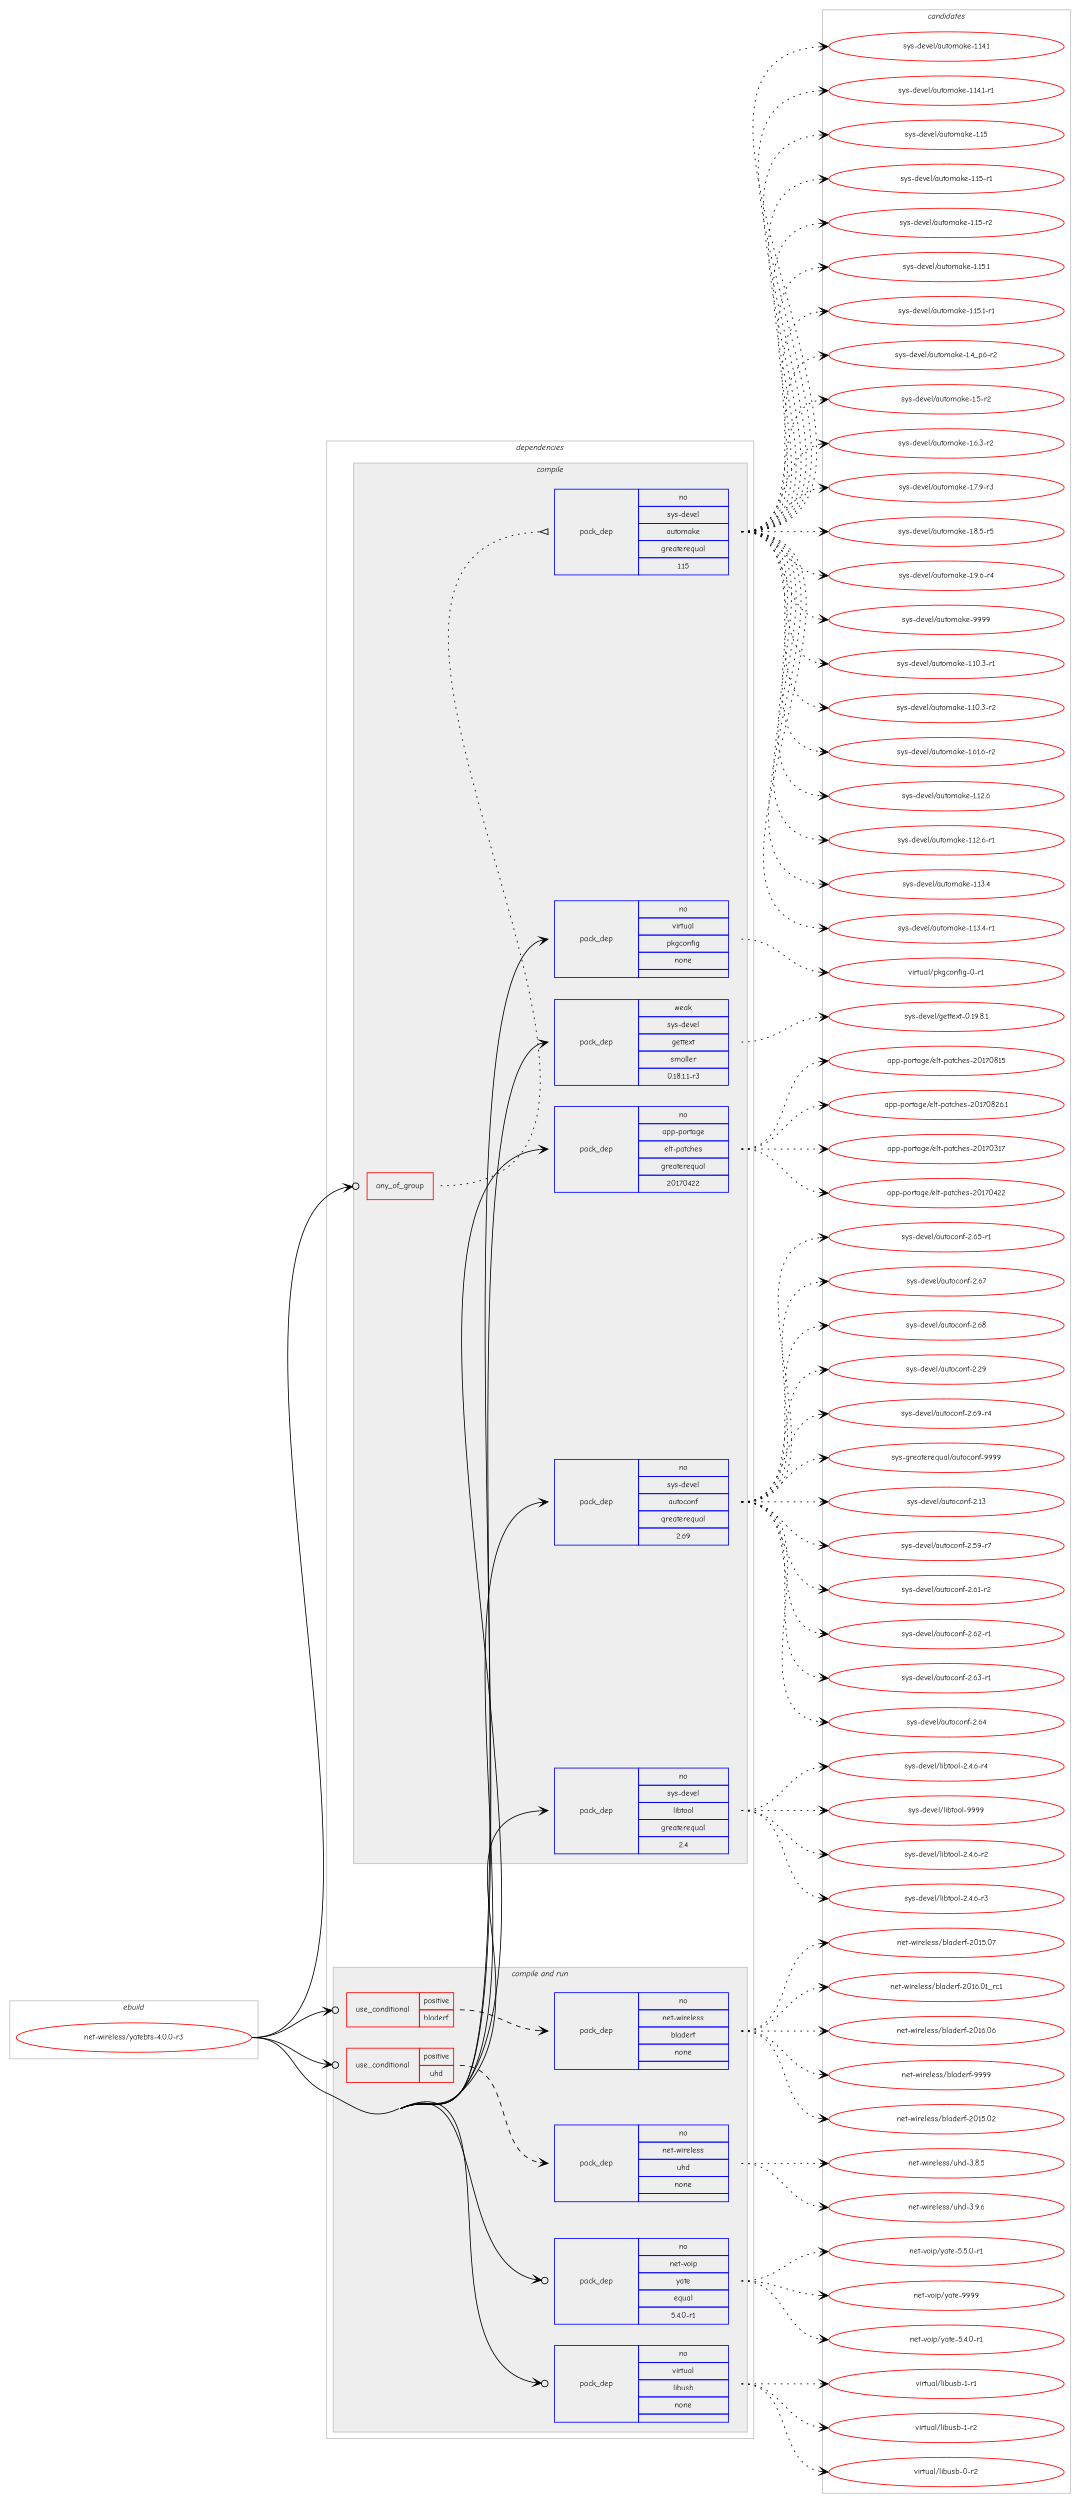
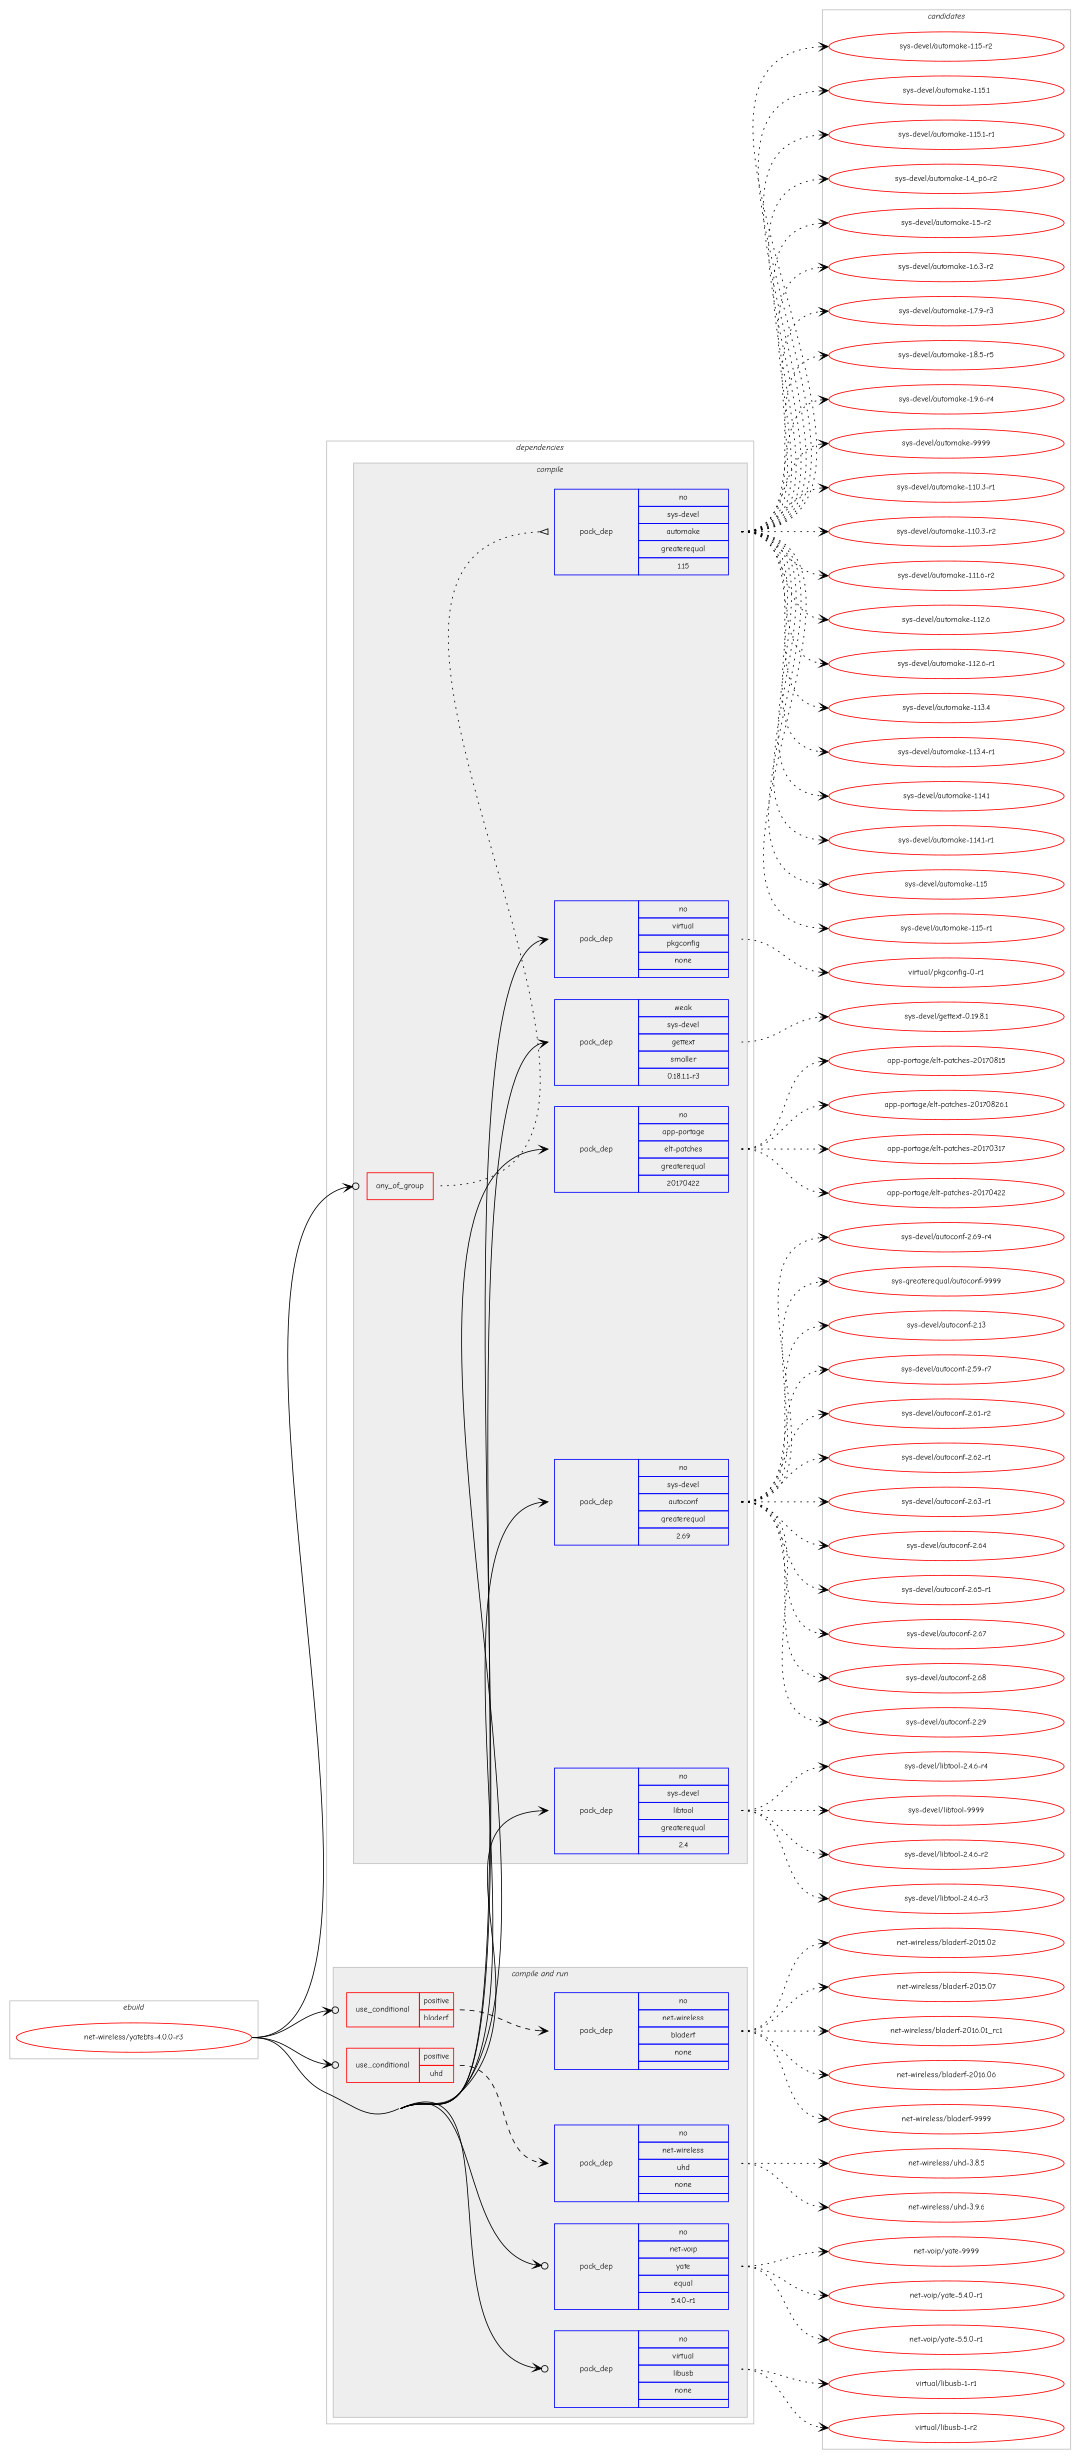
(947, 752) -> (947, 576)
(947, 2472) -> none
